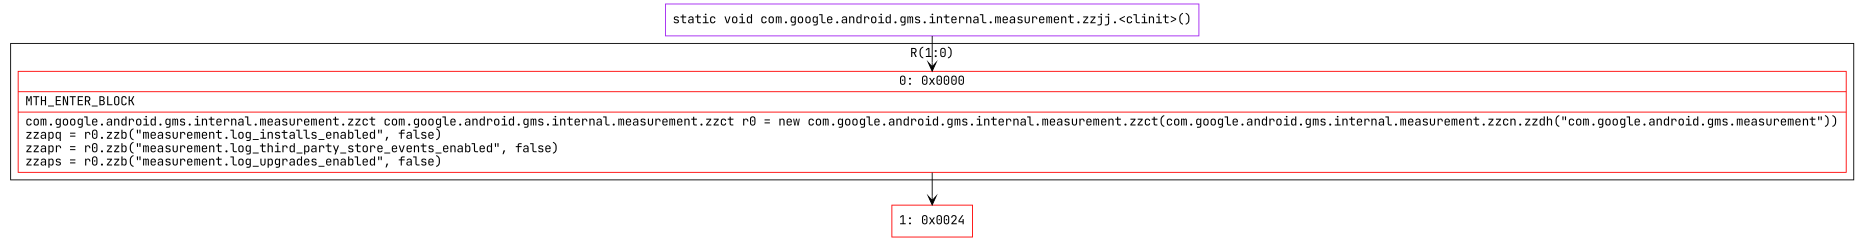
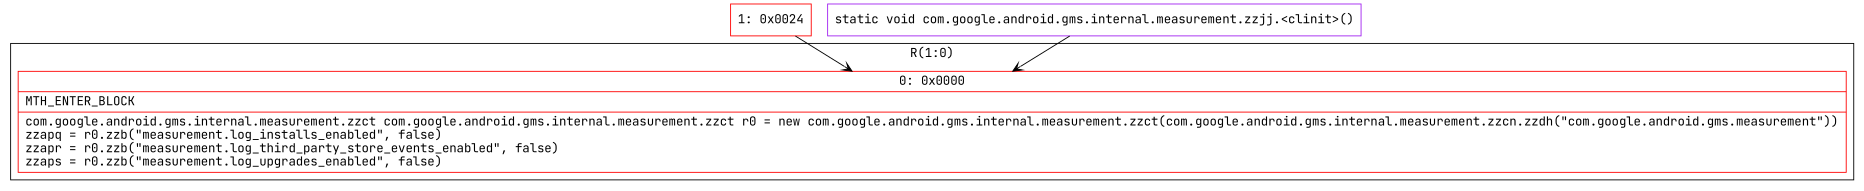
(932, 185) -> (820, 51)
